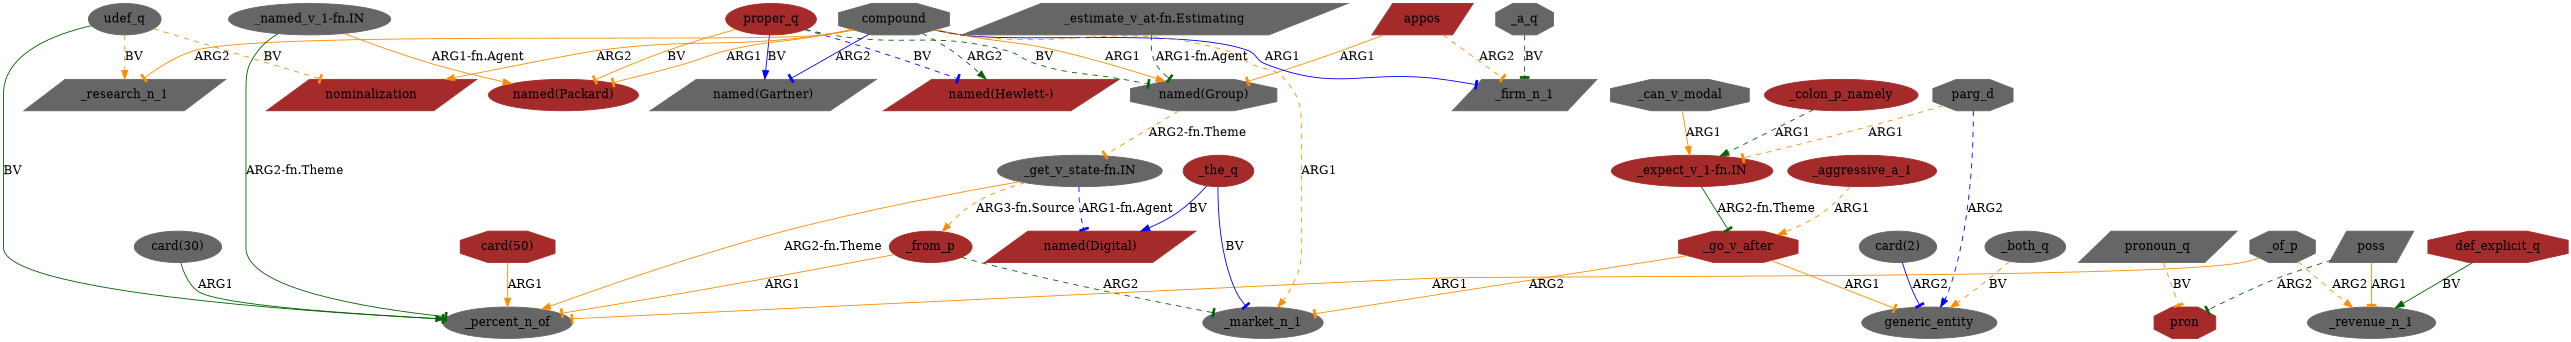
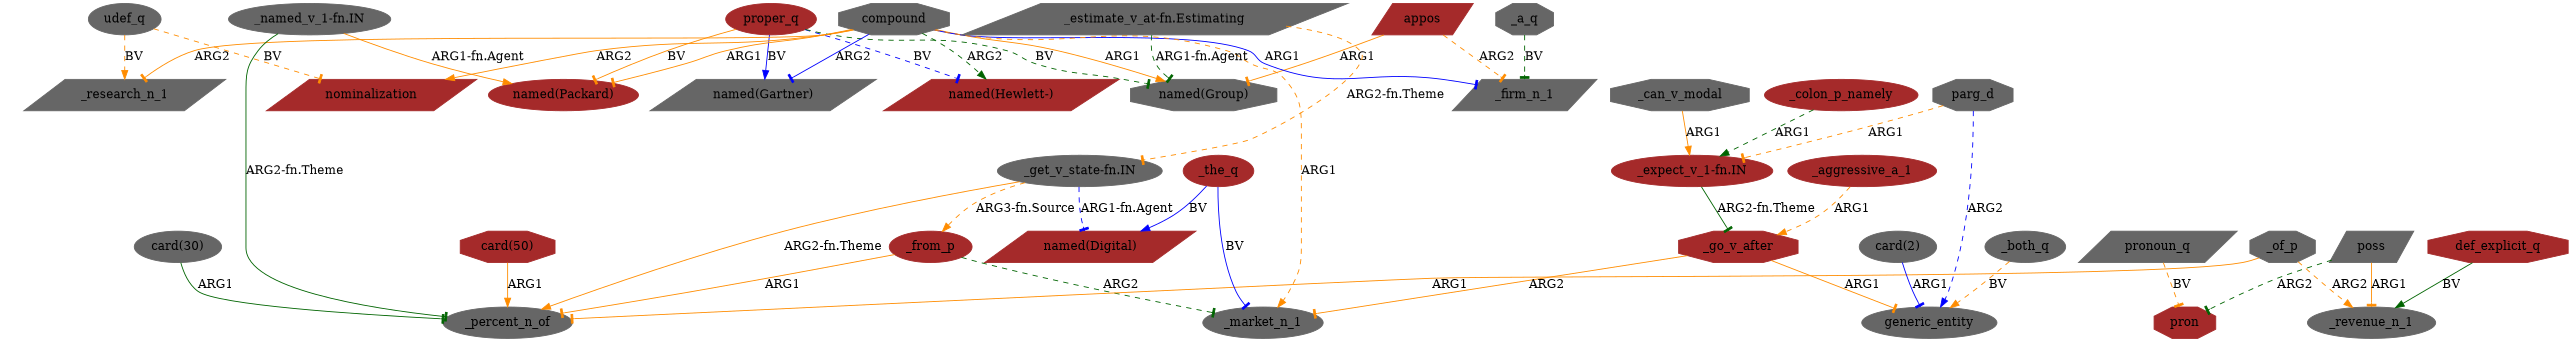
(1143, 132) -> (1311, 107)
(79, 282) -> none
(1931, 285) -> (1931, 285)
